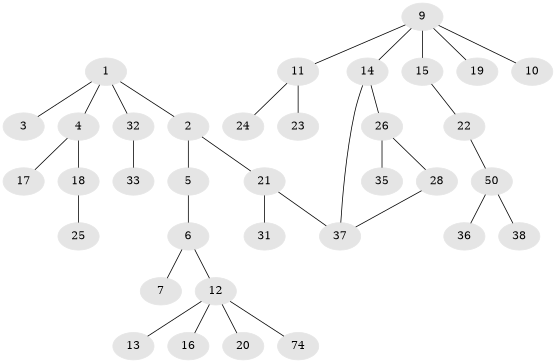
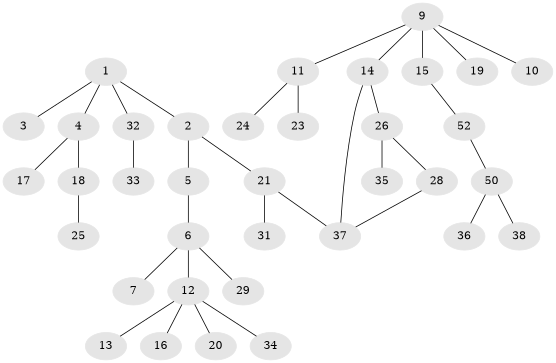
(464, 127) -> (464, 127)
none -> (243, 291)
(298, 346) -> (271, 346)
